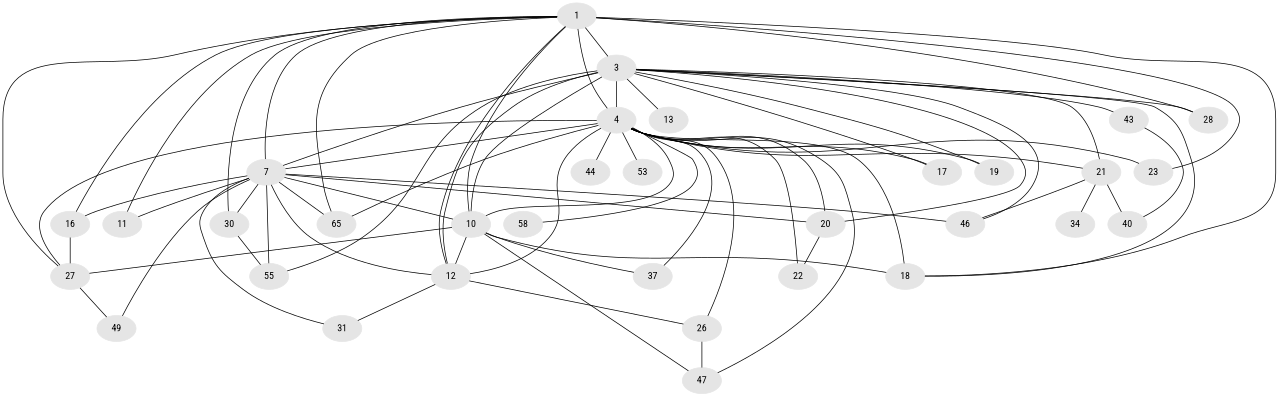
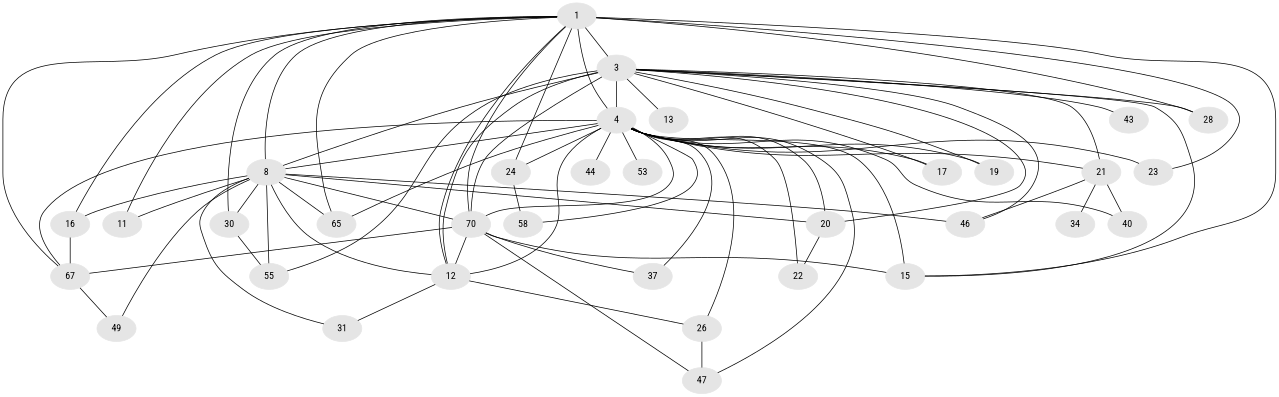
(266, 172) -> (266, 172)
none -> (511, 172)
(1183, 173) -> (889, 161)
(471, 224) -> (471, 224)
(70, 276) -> (70, 276)
(905, 276) -> (905, 276)
